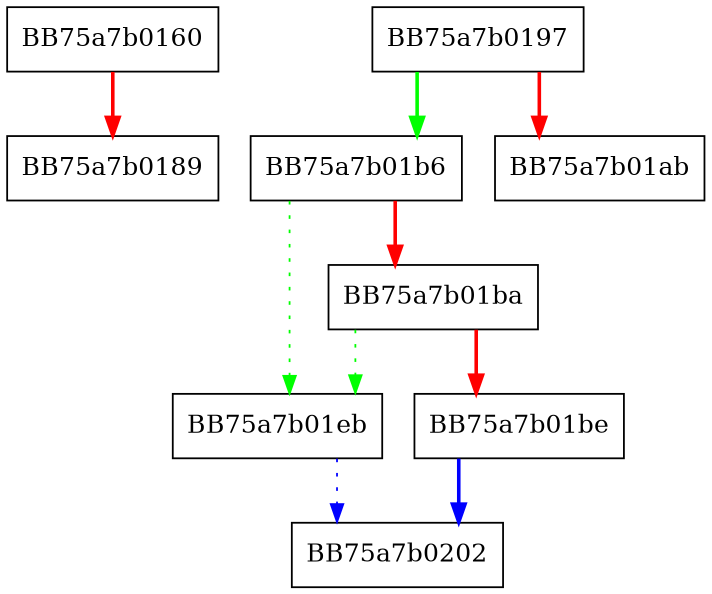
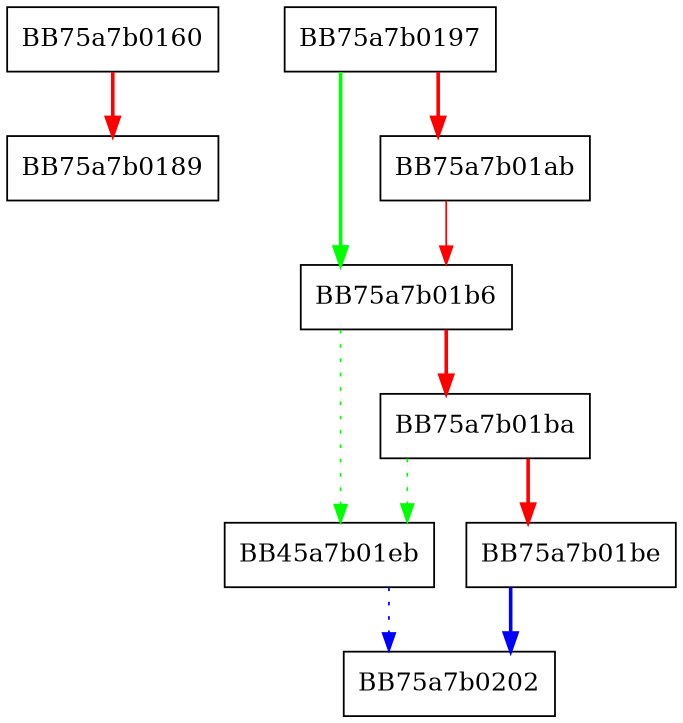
none -> (446, 224)
(277, 426) -> (329, 555)
